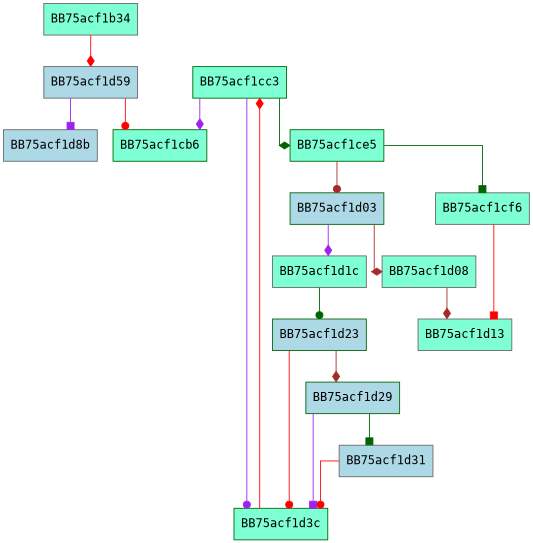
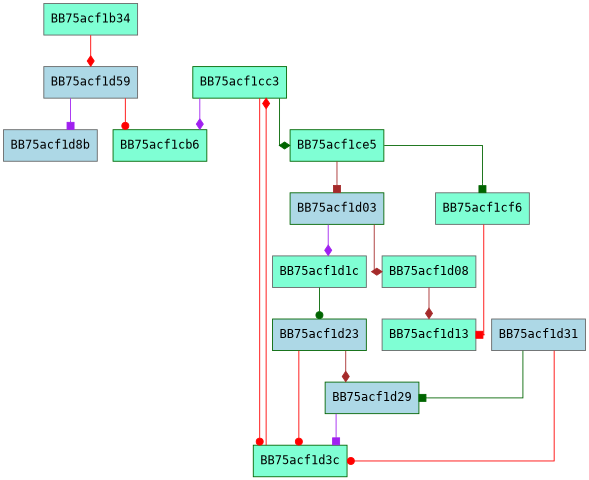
(337, 173) -> (337, 173)
(247, 300) -> (260, 268)
(369, 425) -> (499, 398)
